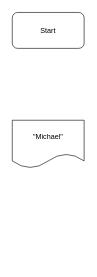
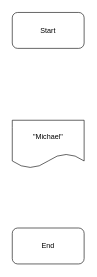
none -> (48, 246)
